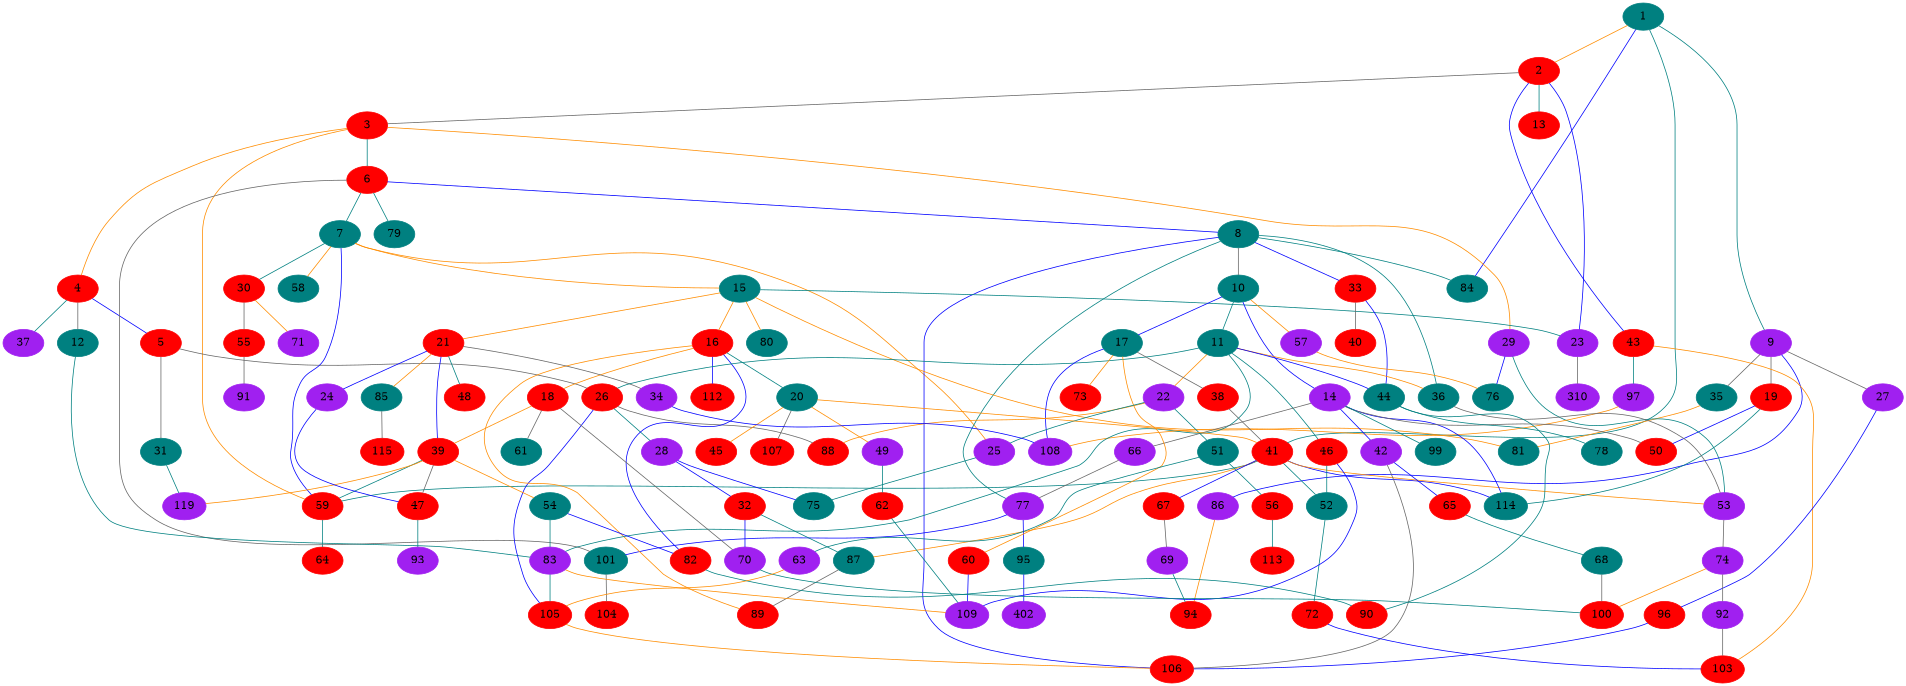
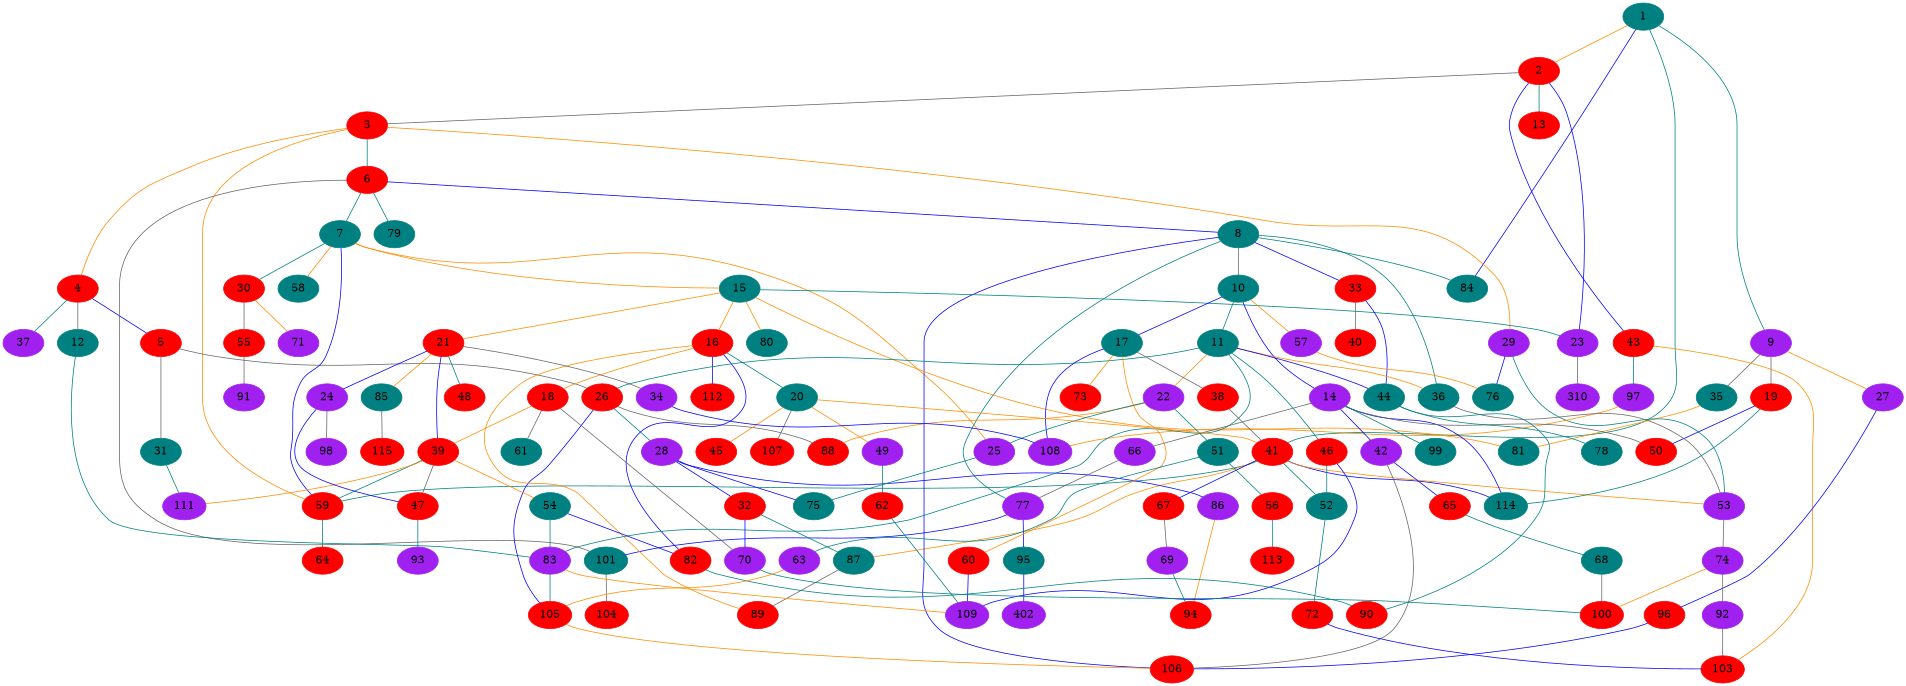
(1827, 370) -> (1827, 370)
none -> (326, 452)
(1555, 483) -> (940, 479)
(184, 506) -> (184, 506)
